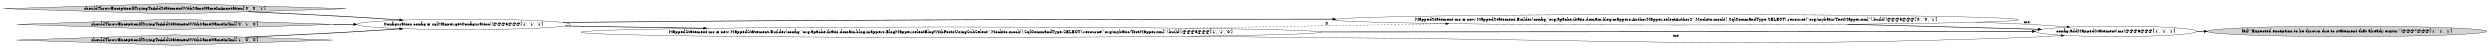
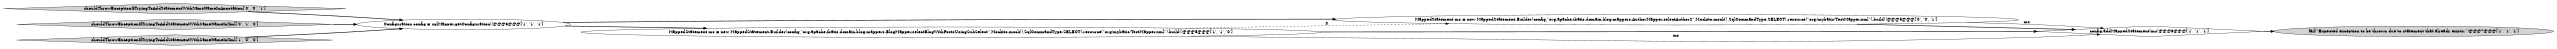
(2116, 31) -> (2149, 31)
